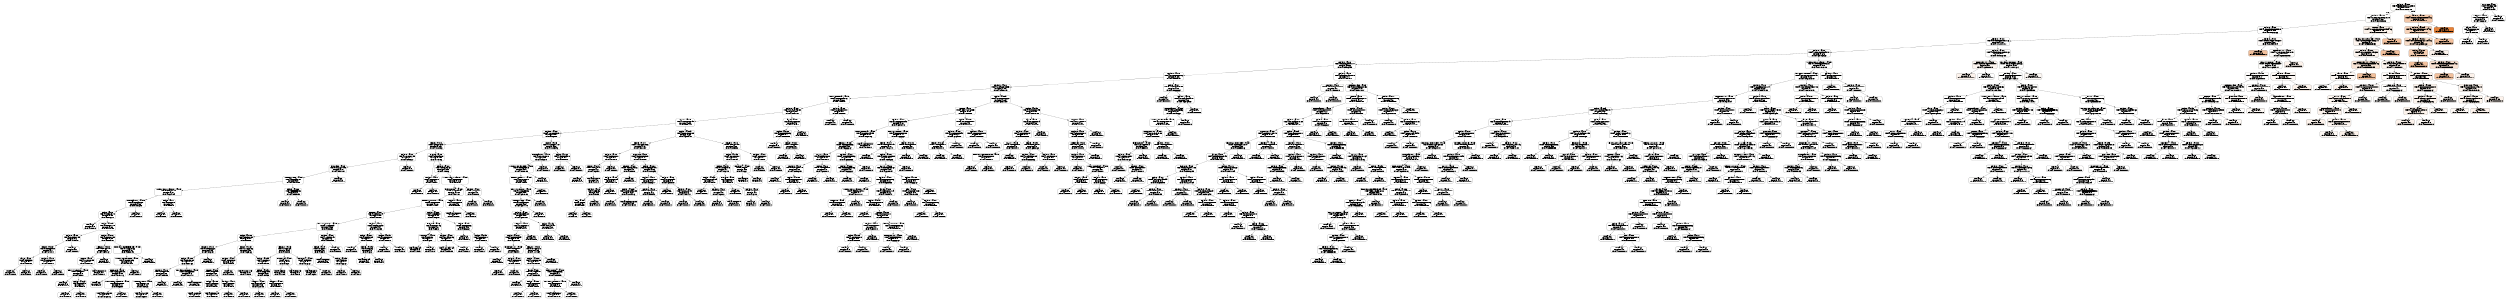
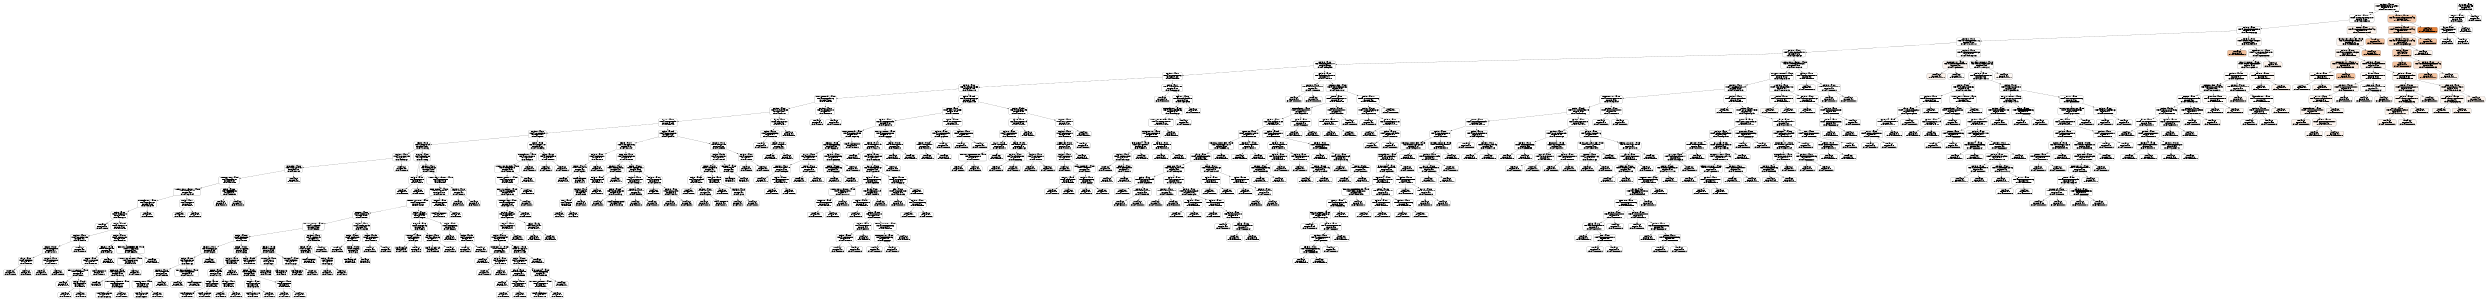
(251, 278) -> (253, 290)
(220, 290) -> (200, 290)
